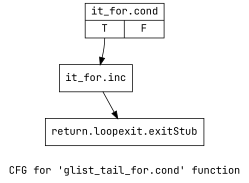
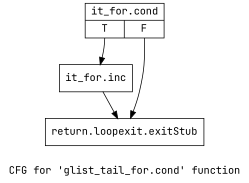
none -> (143, 75)
